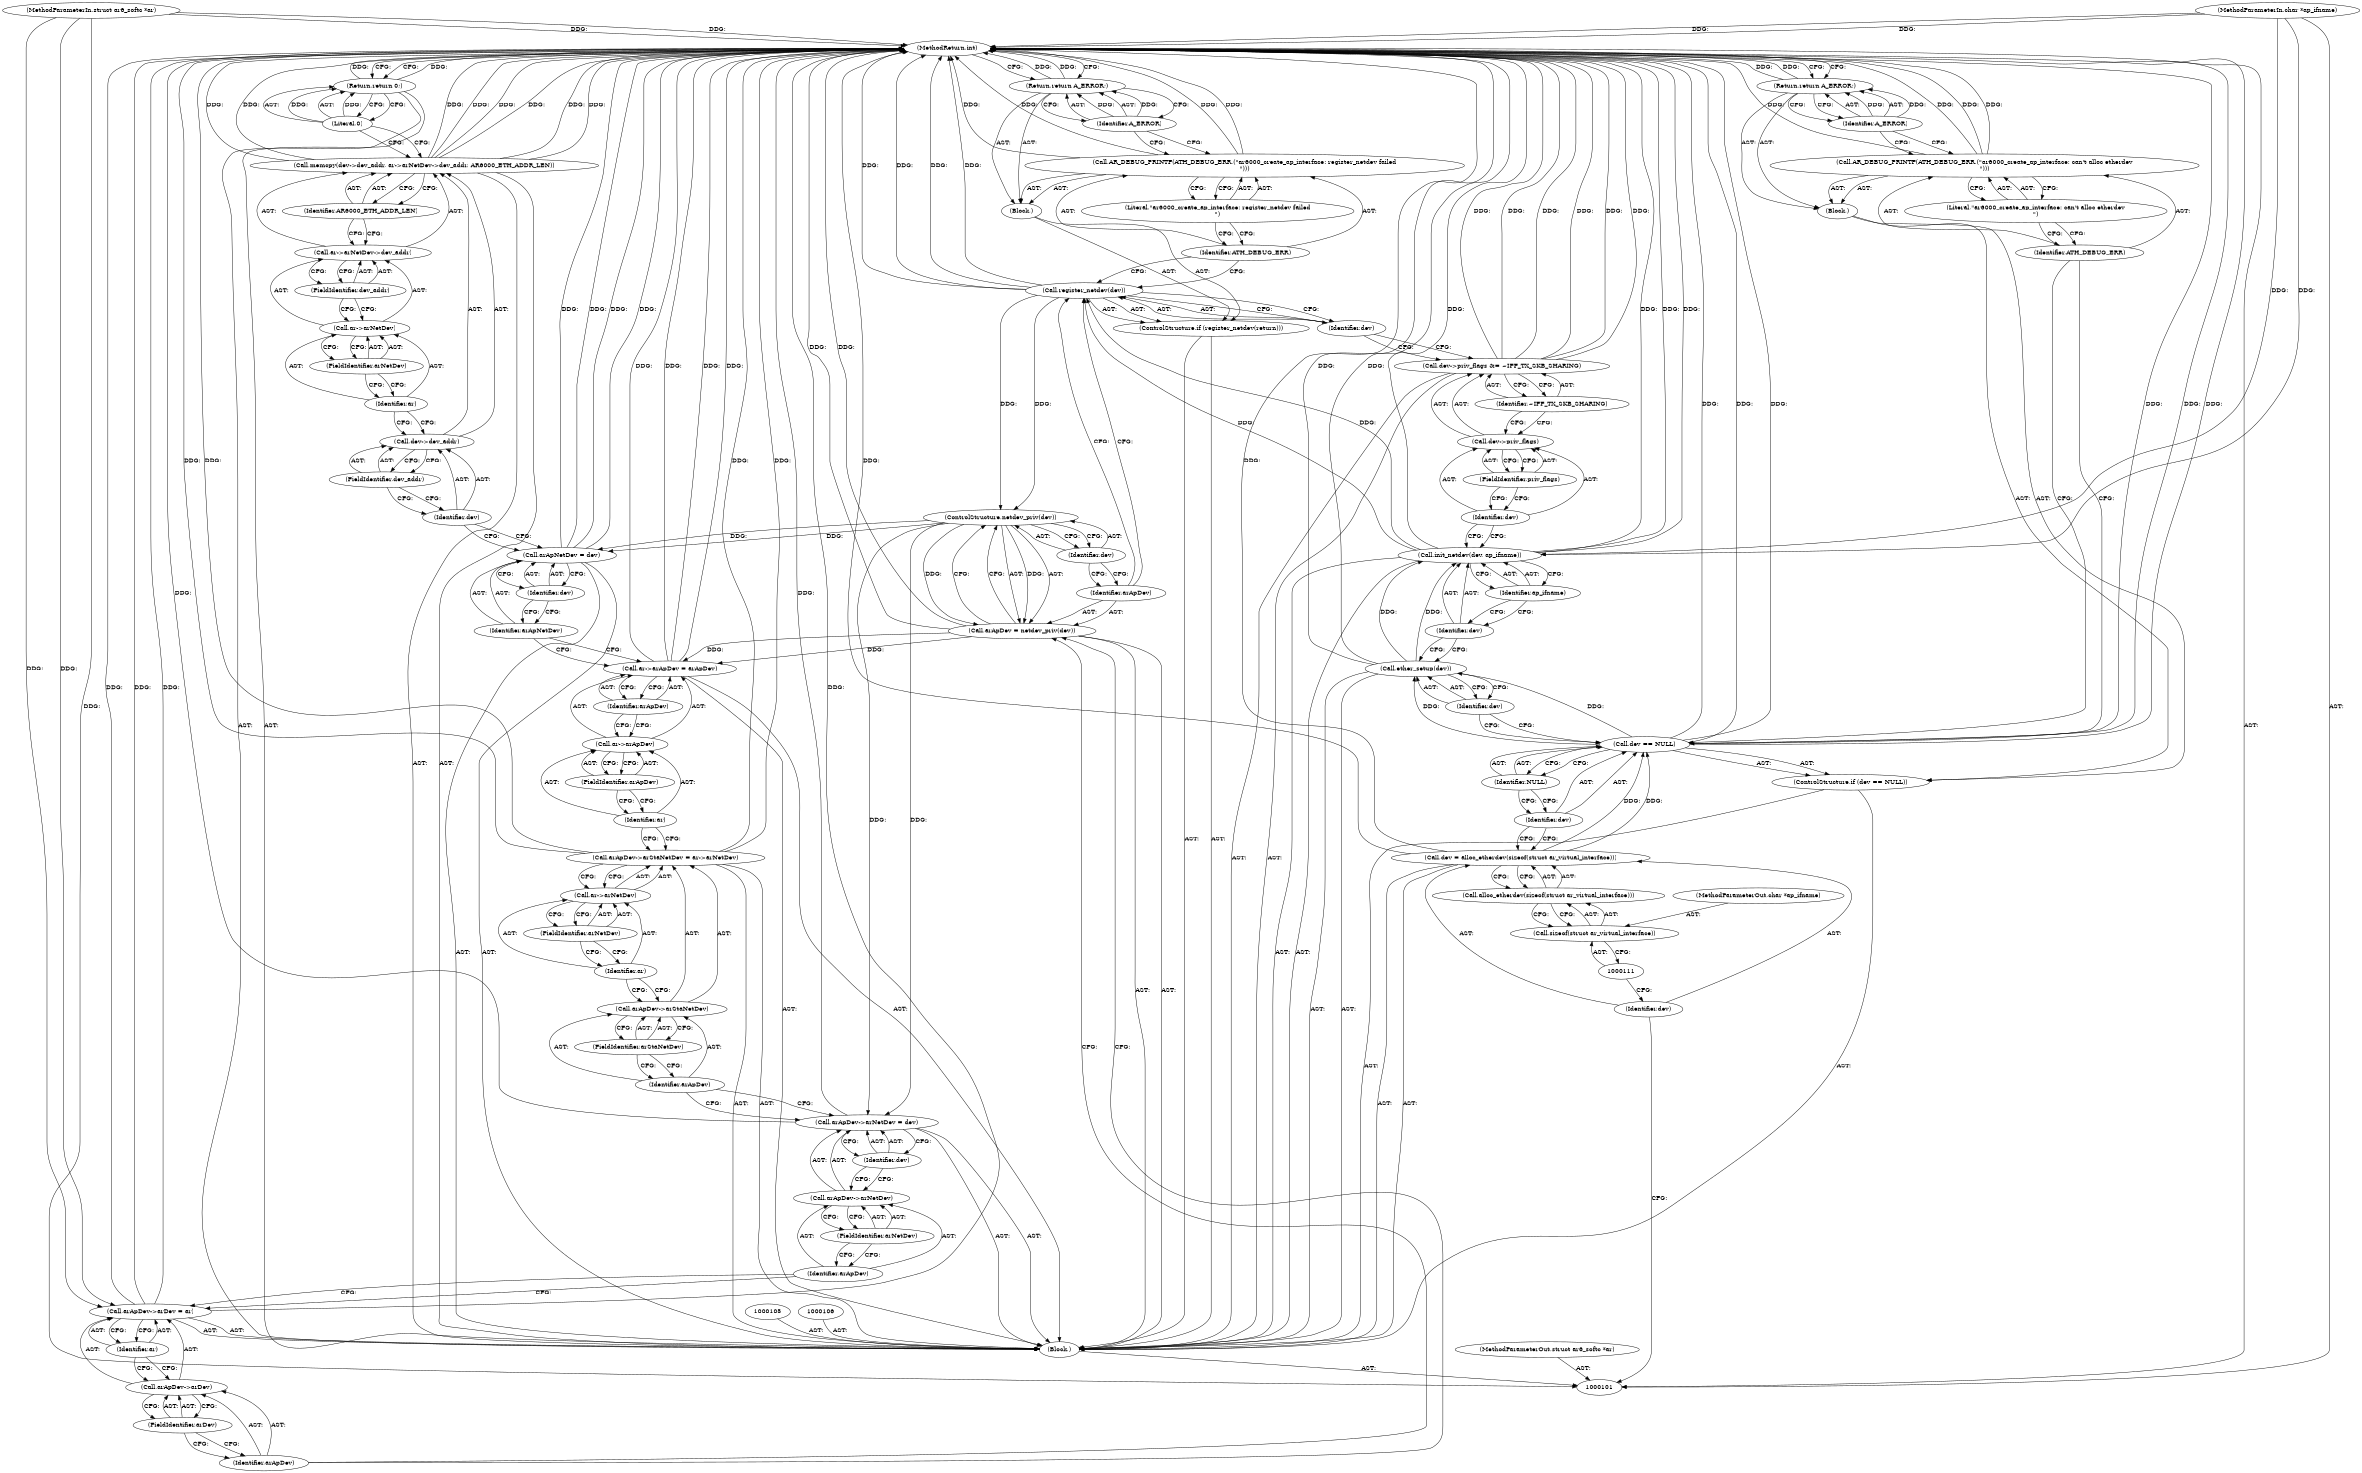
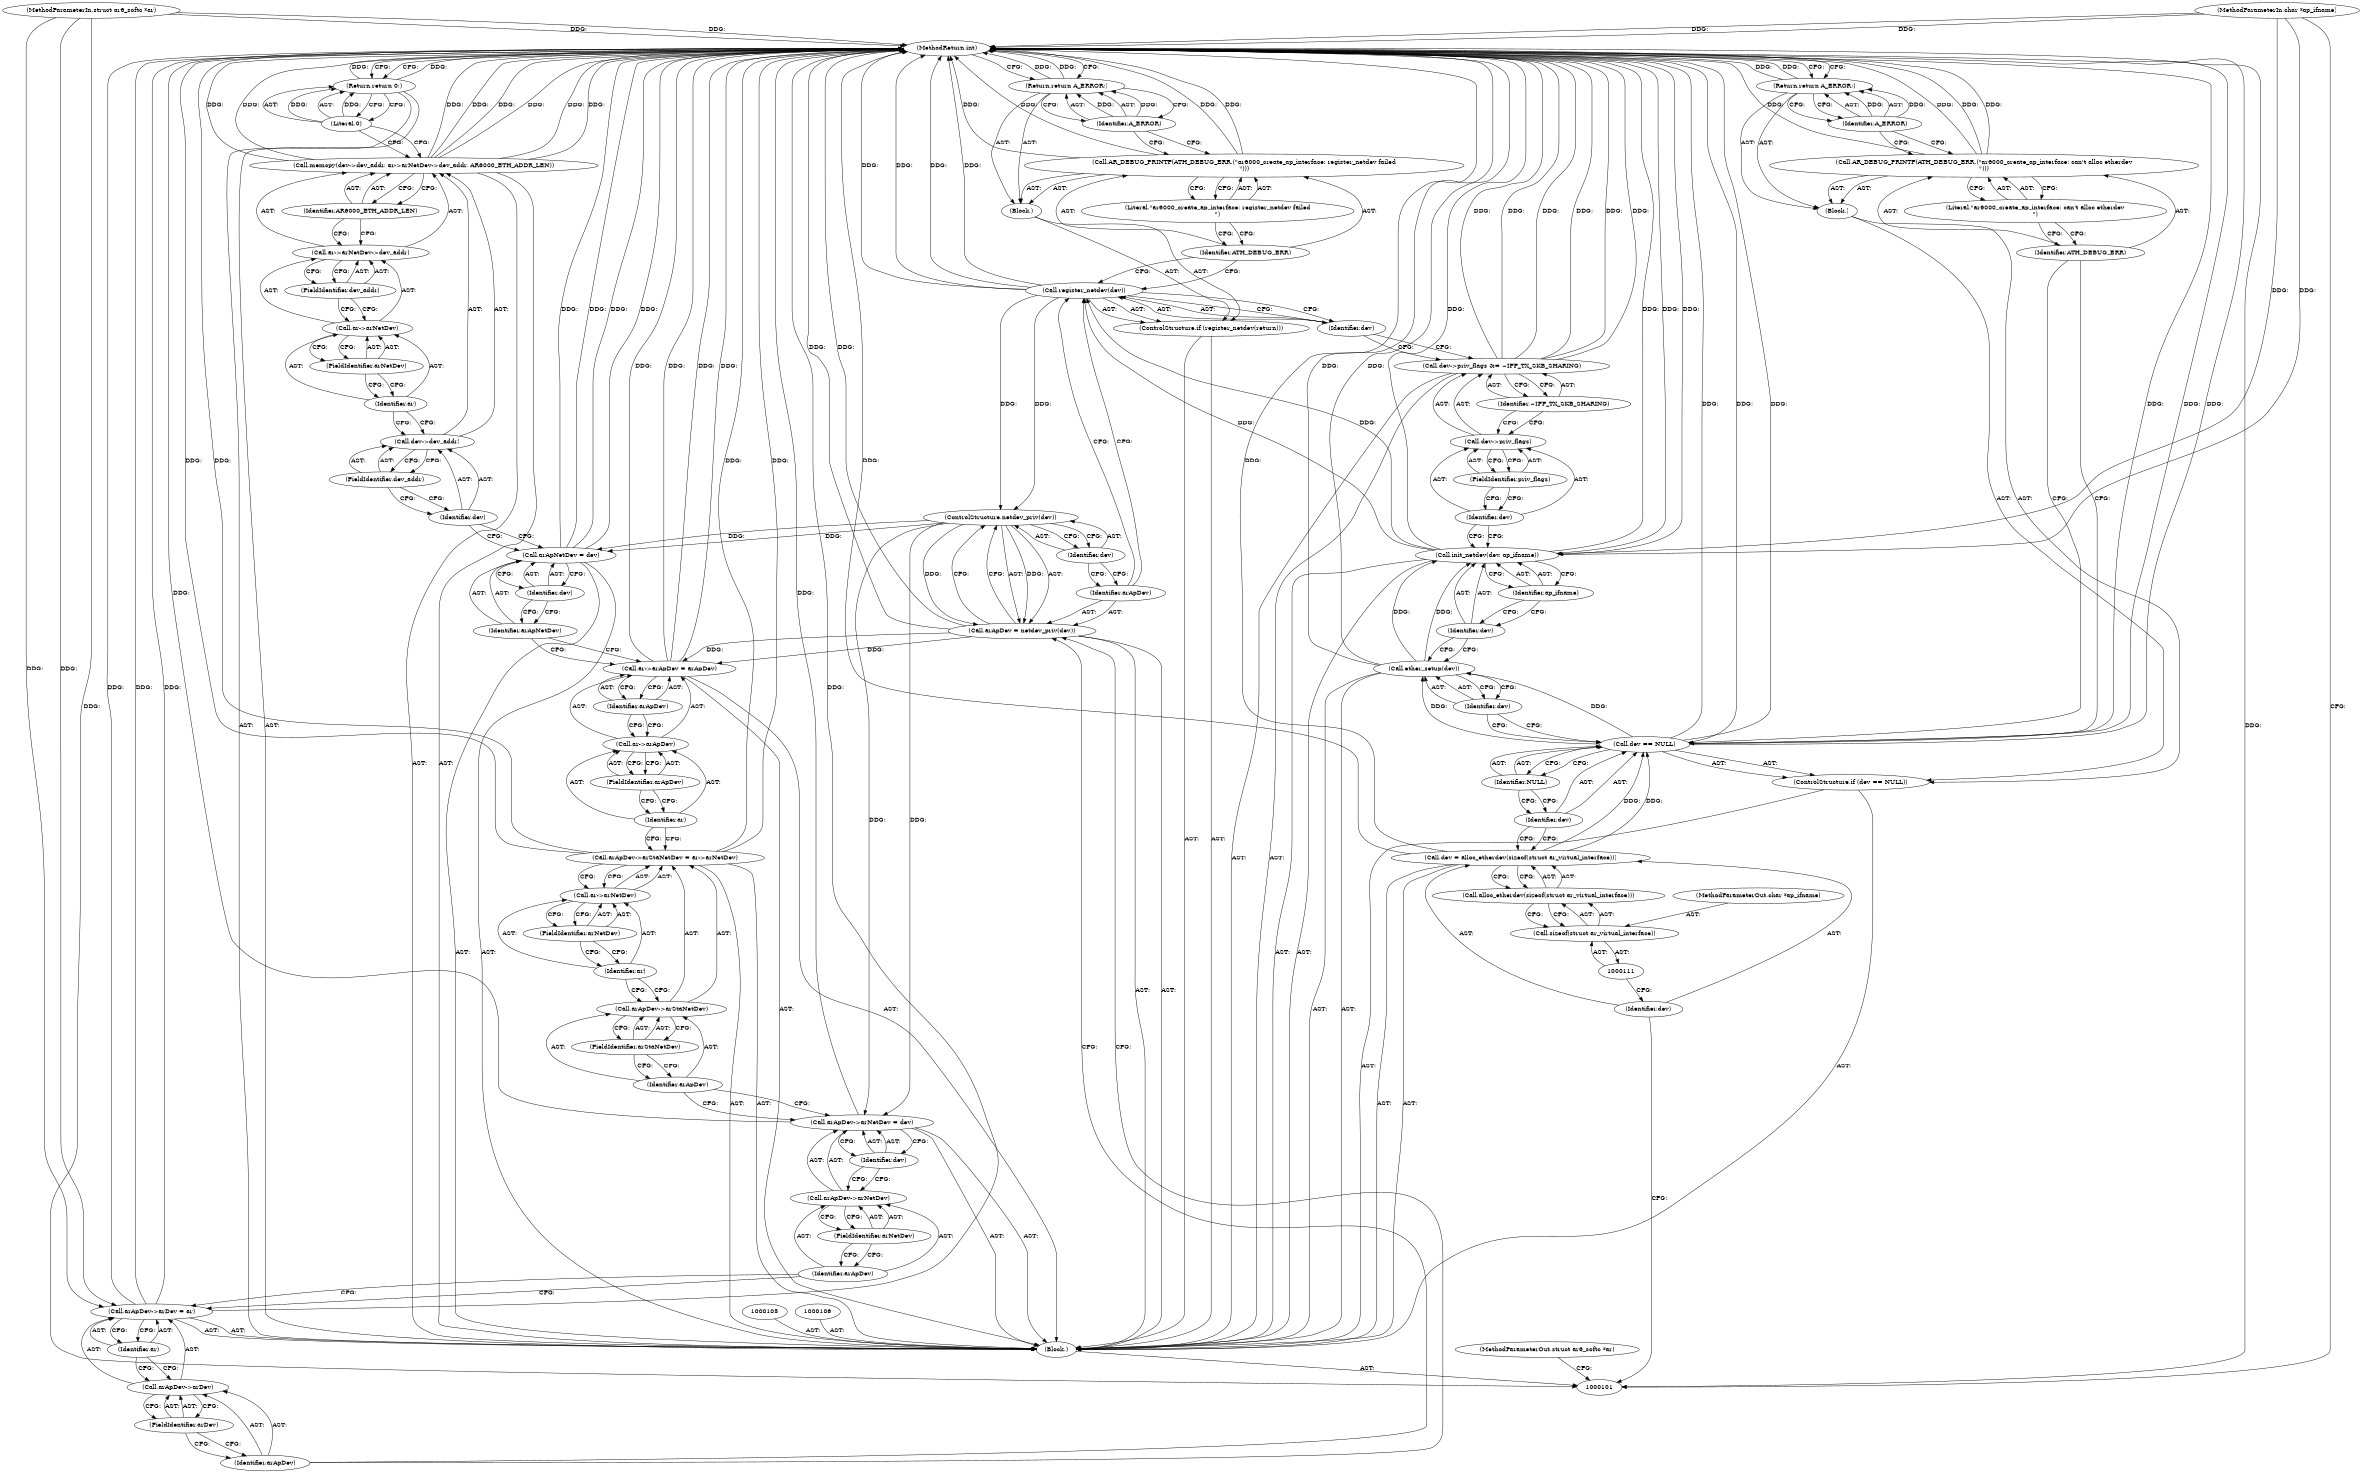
(2338, 707) -> (2339, 707)
(2252, 726) -> (2254, 726)
(1624, 952) -> (1623, 952)
(1585, 1369) -> (1585, 1369)
